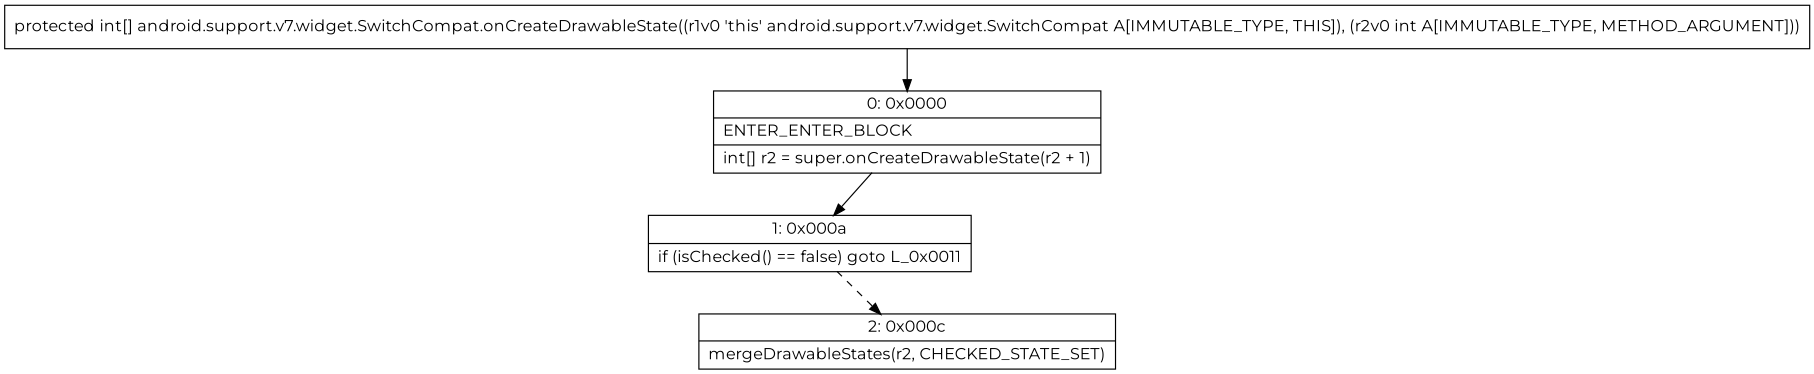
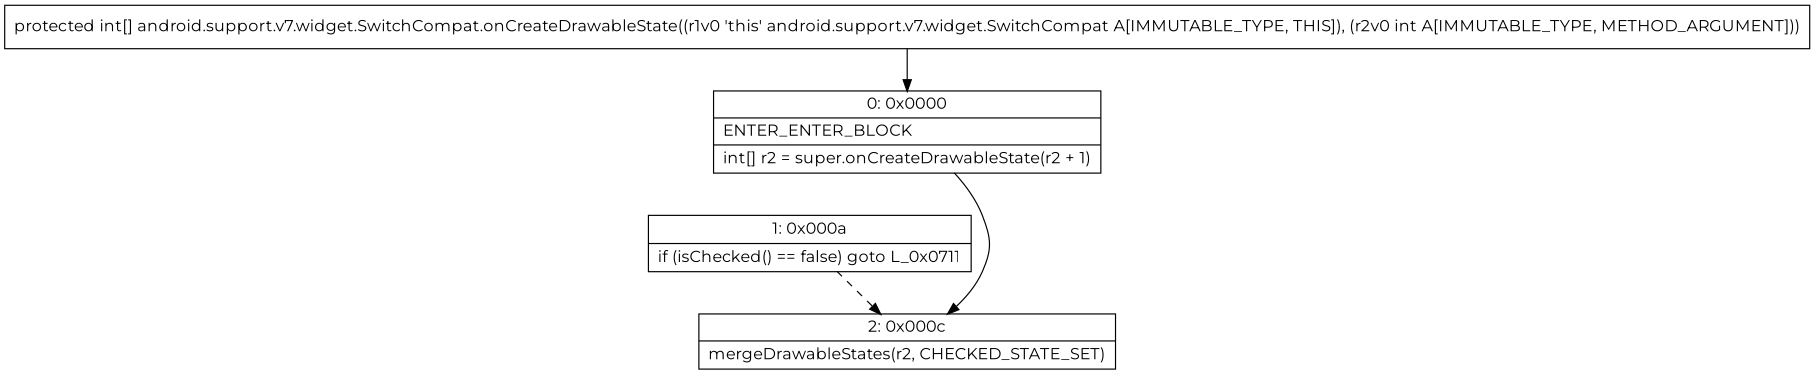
(857, 190) -> (989, 240)
(810, 257) -> (810, 257)
